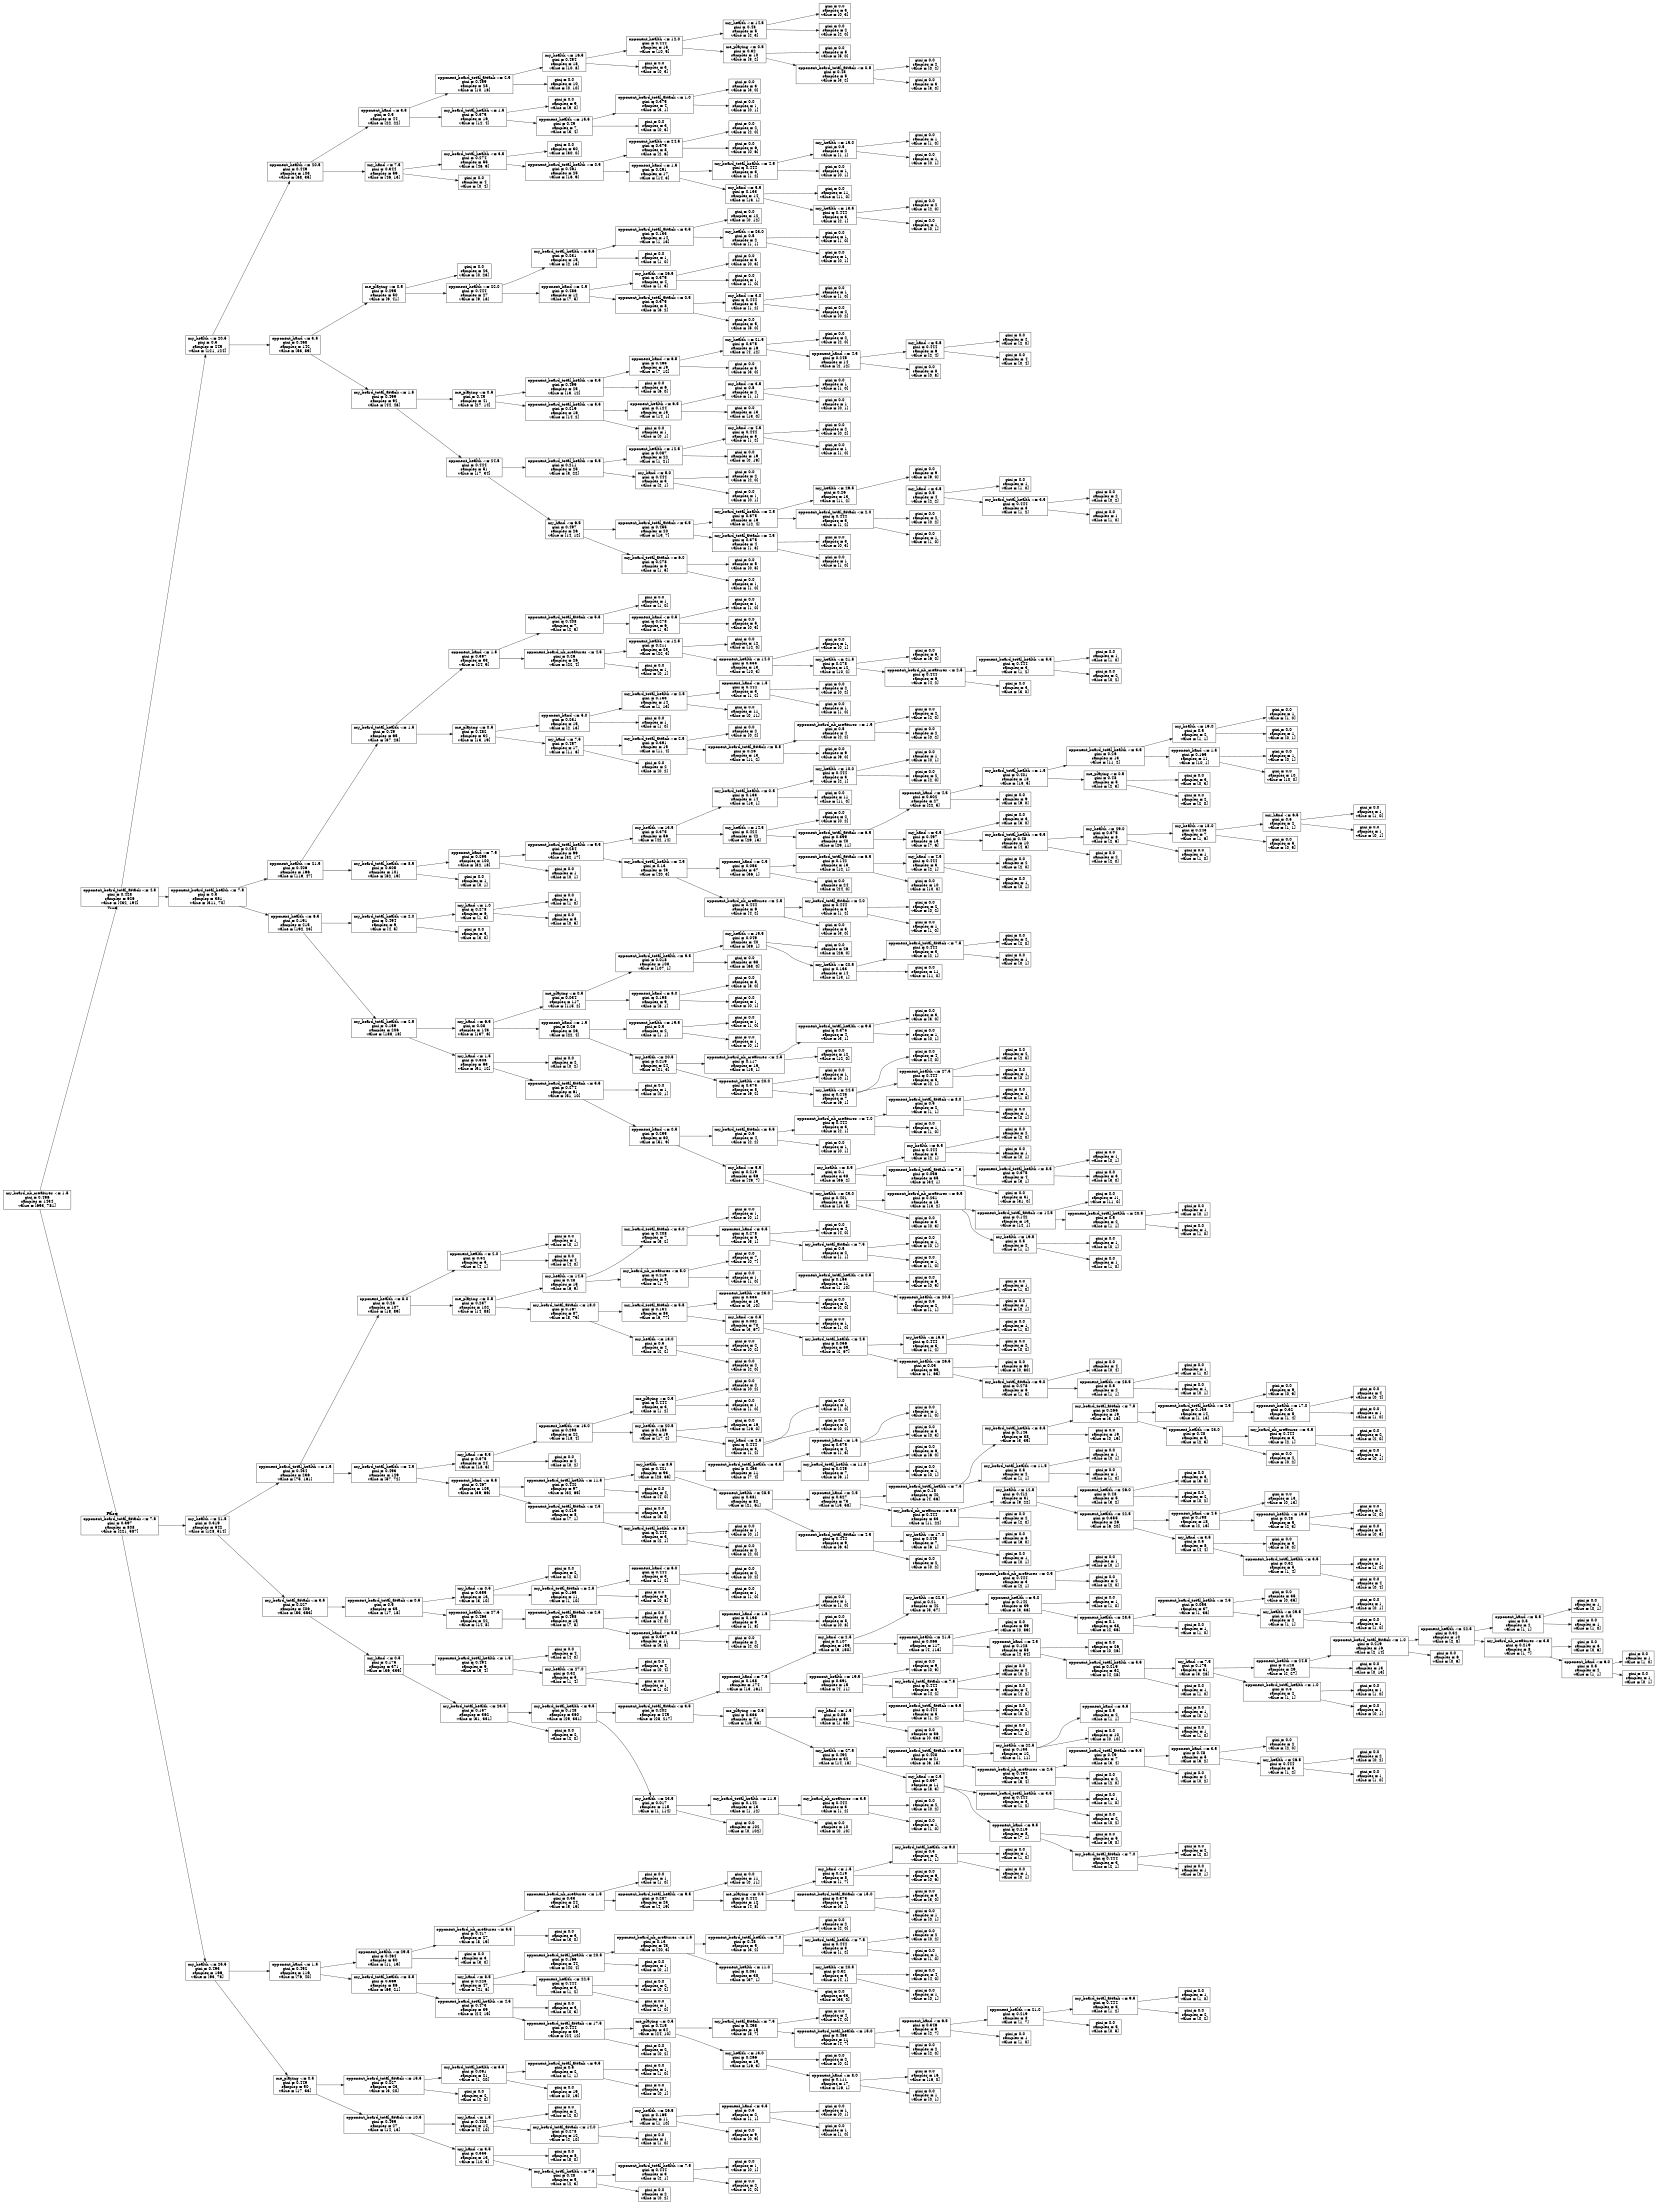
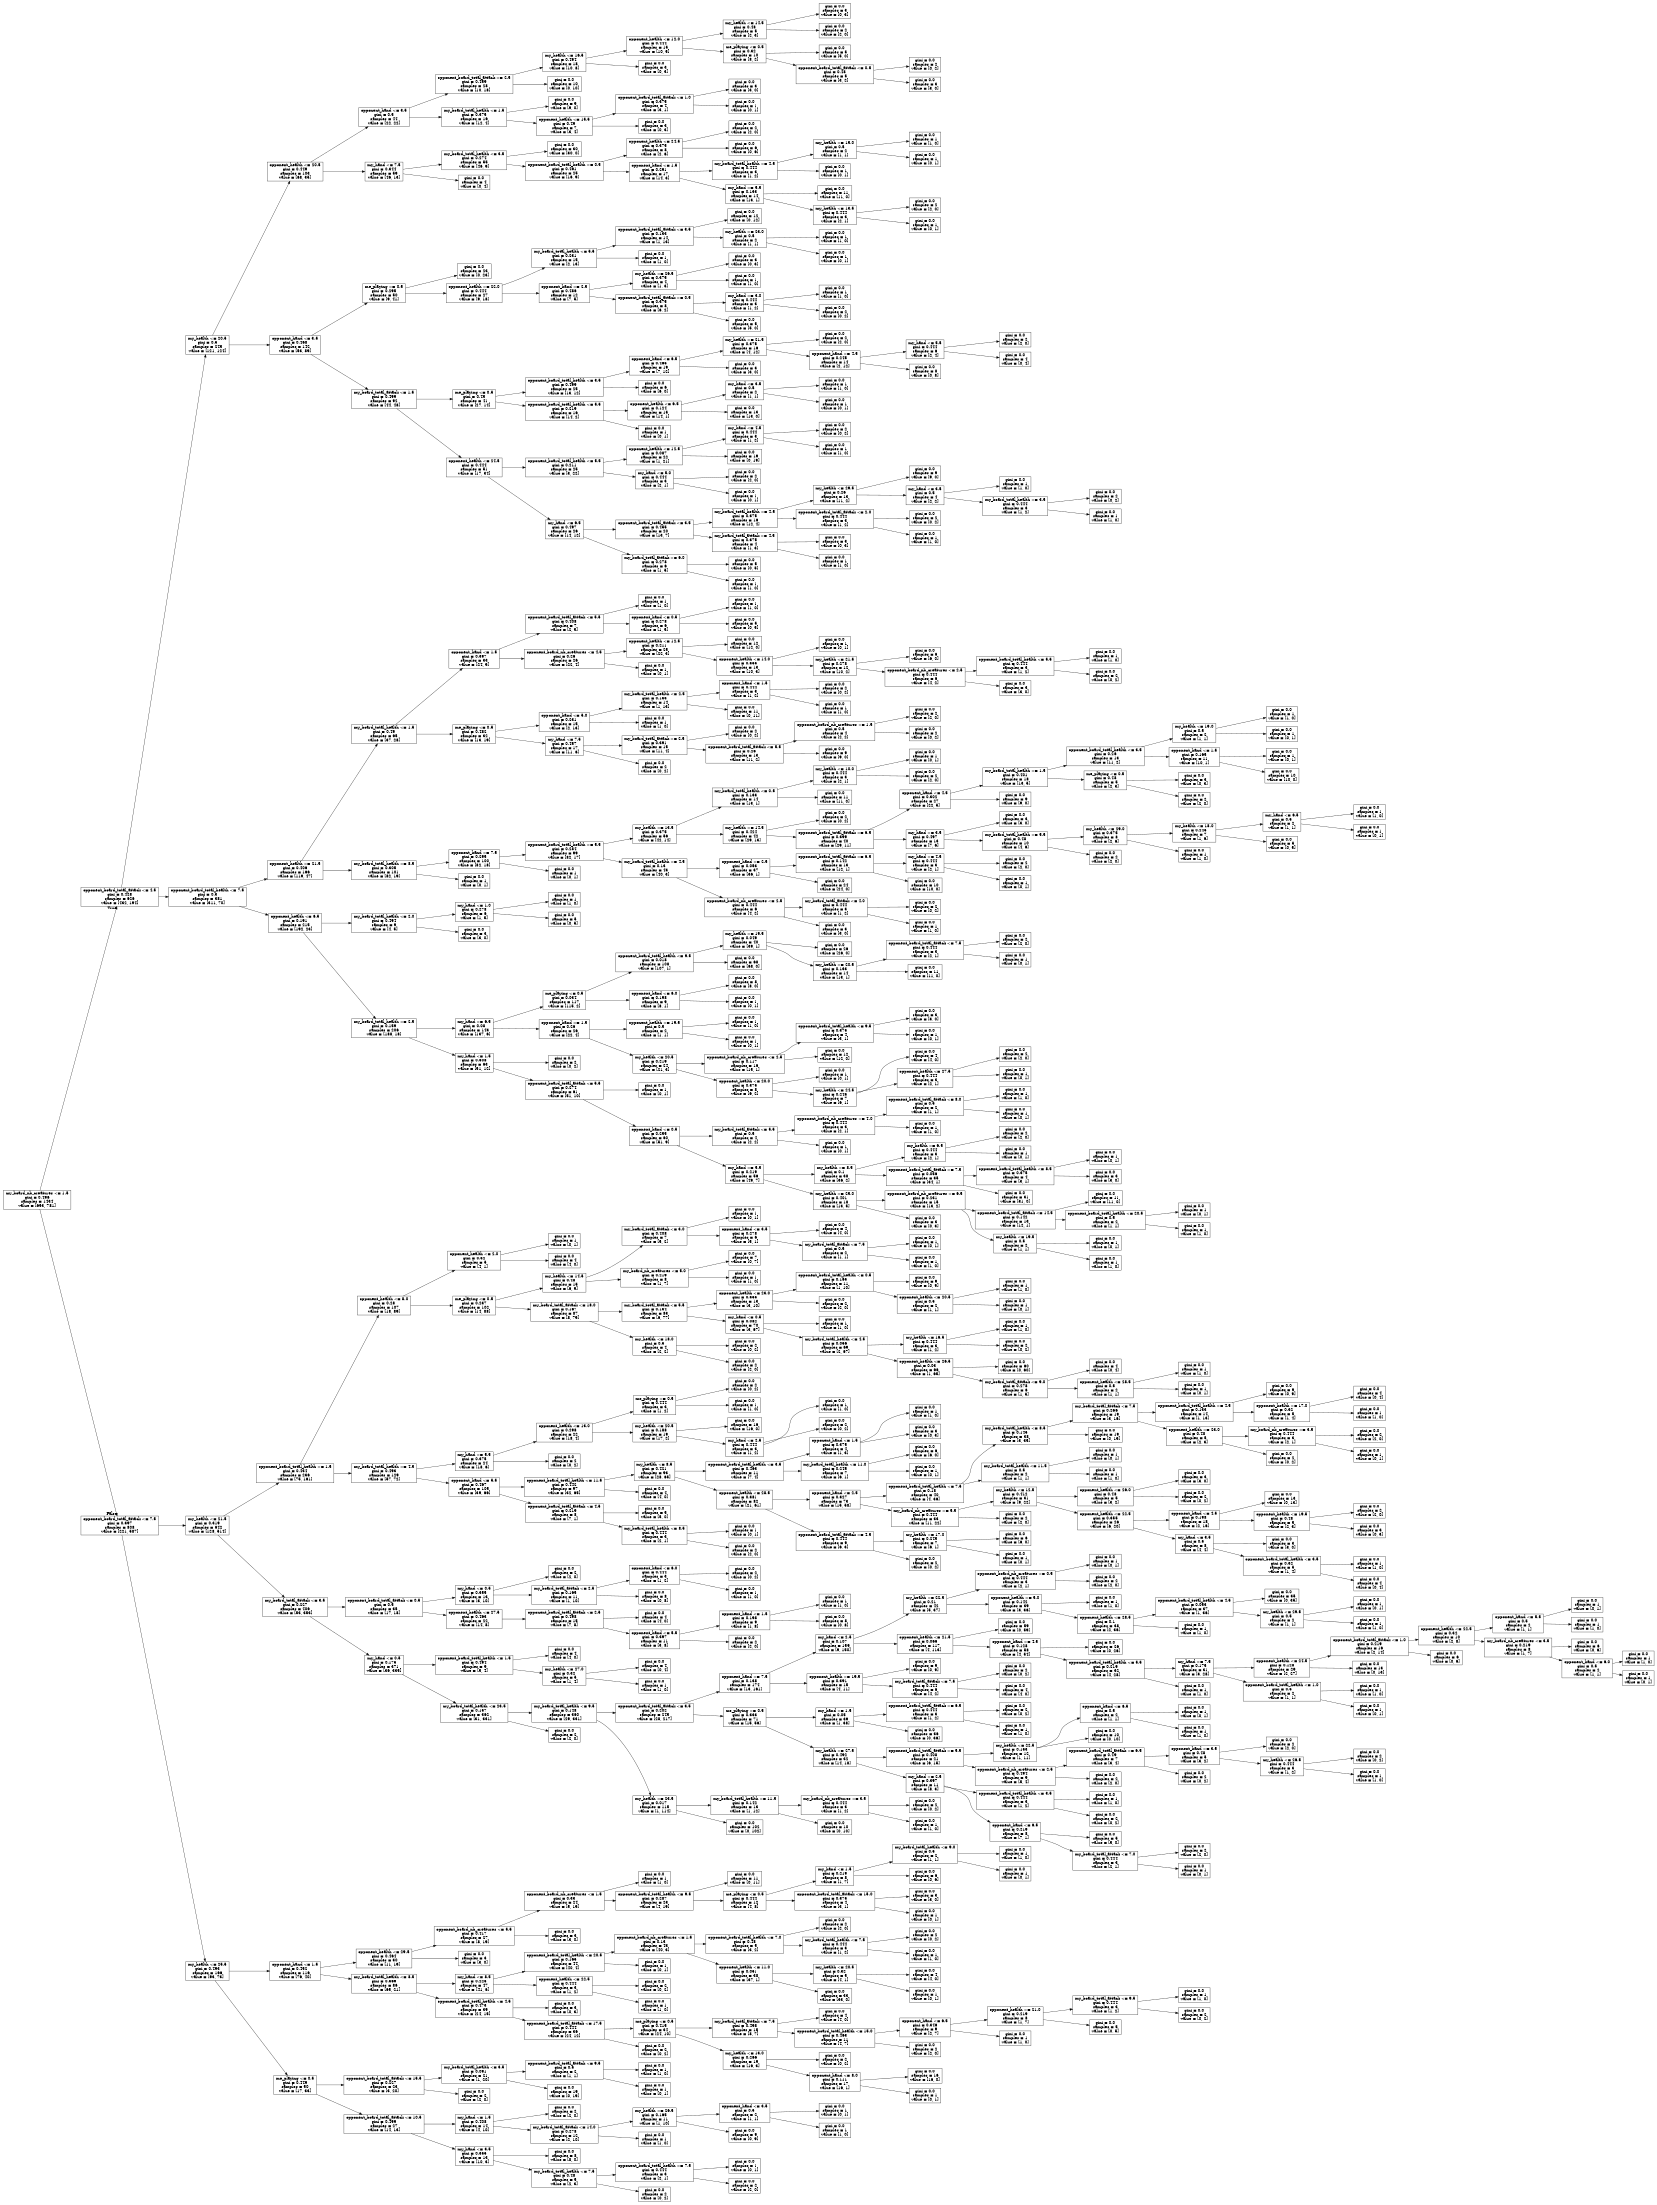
none -> (880, 495)
